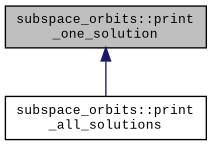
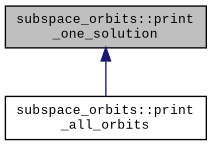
(106, 118) -> (106, 118)
